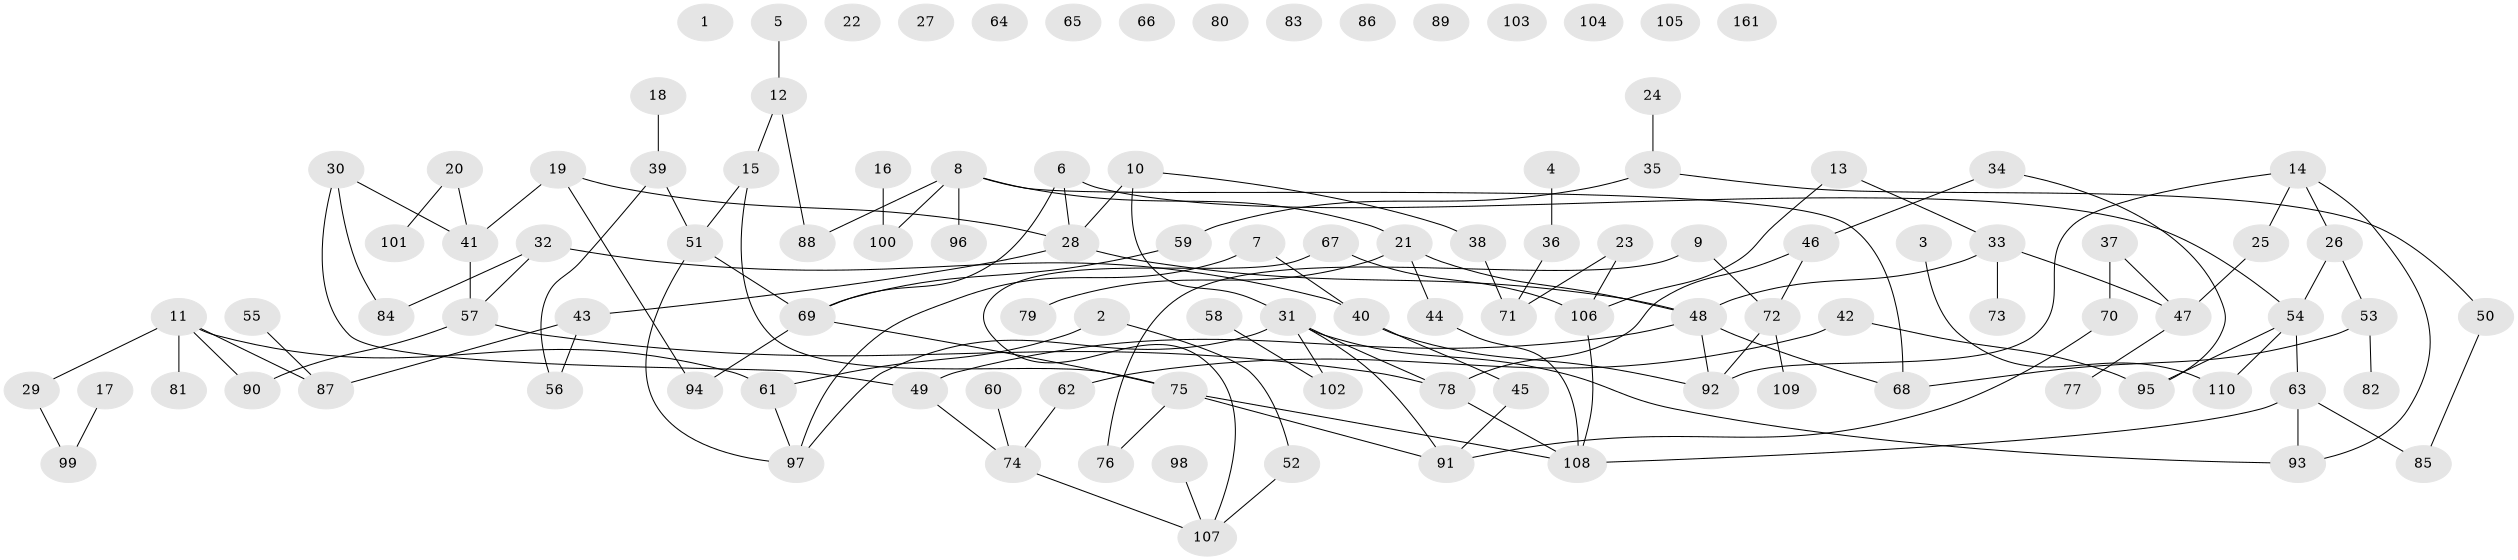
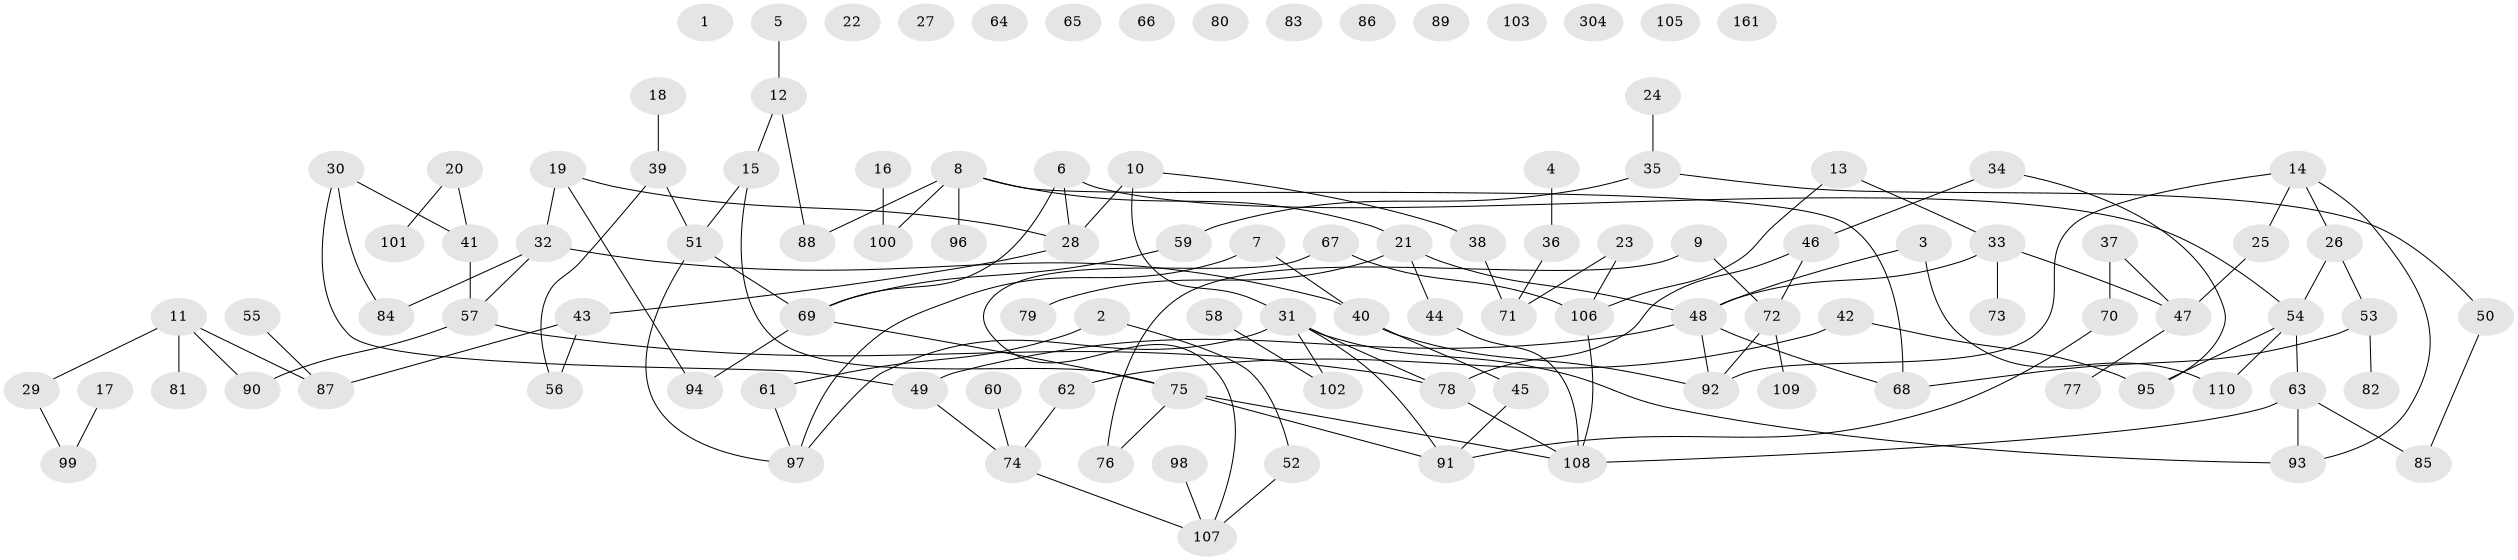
(1594, 22) -> (1594, 22)
(514, 207) -> (551, 206)
(1385, 280) -> (1808, 274)
(488, 353) -> none
